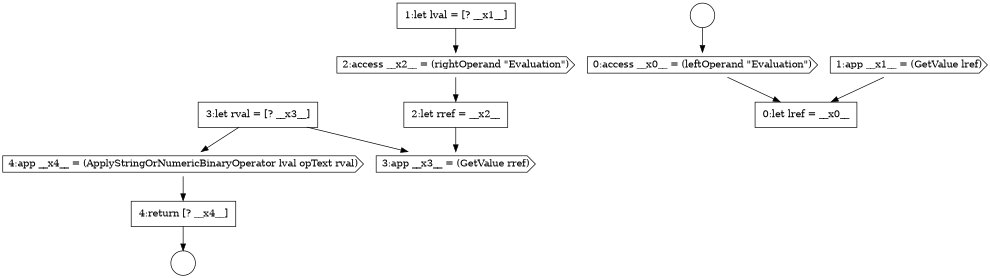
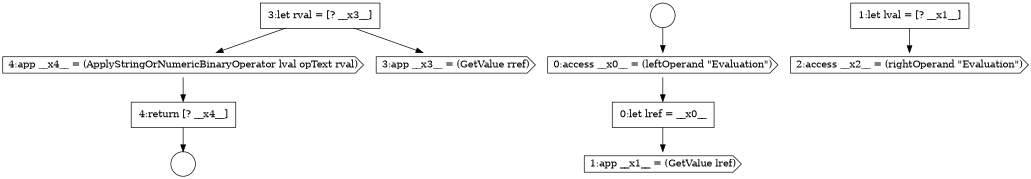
(861, 88) -> (663, 136)
(456, 114) -> none
